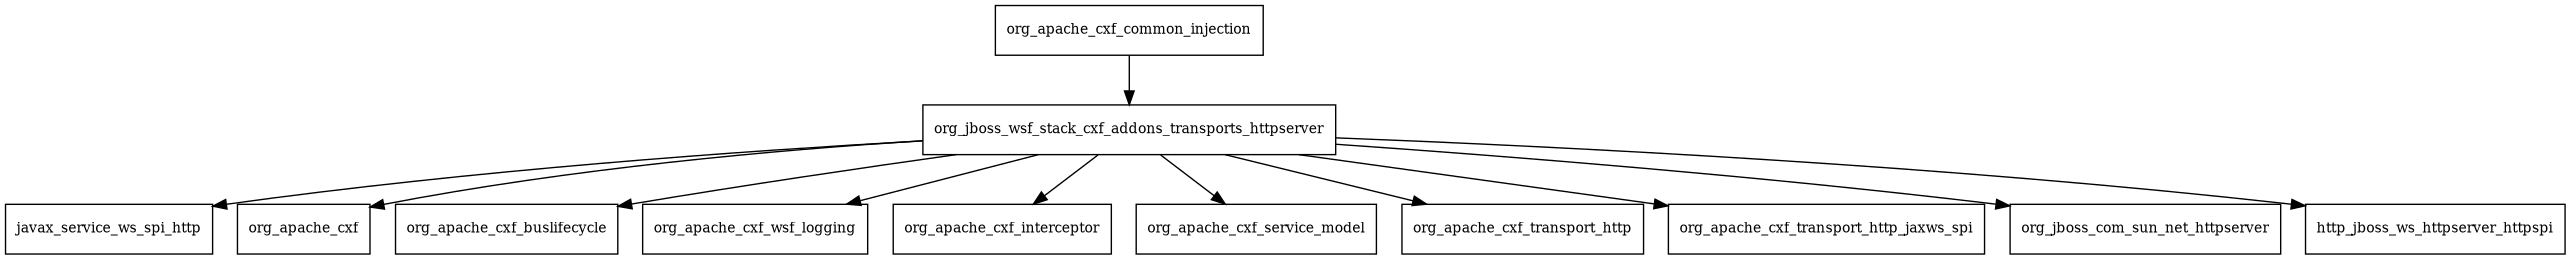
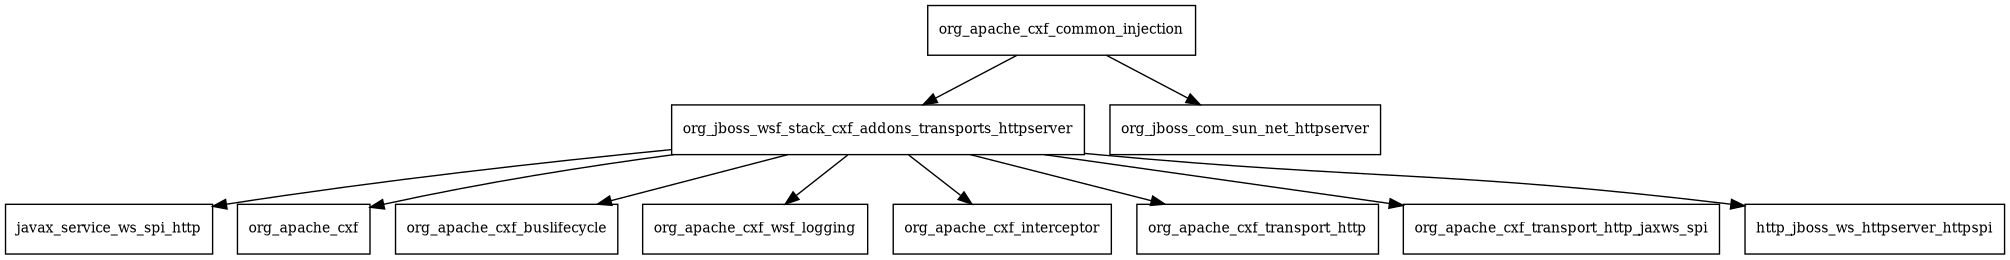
(1666, 170) -> (1147, 77)
(1256, 229) -> none
